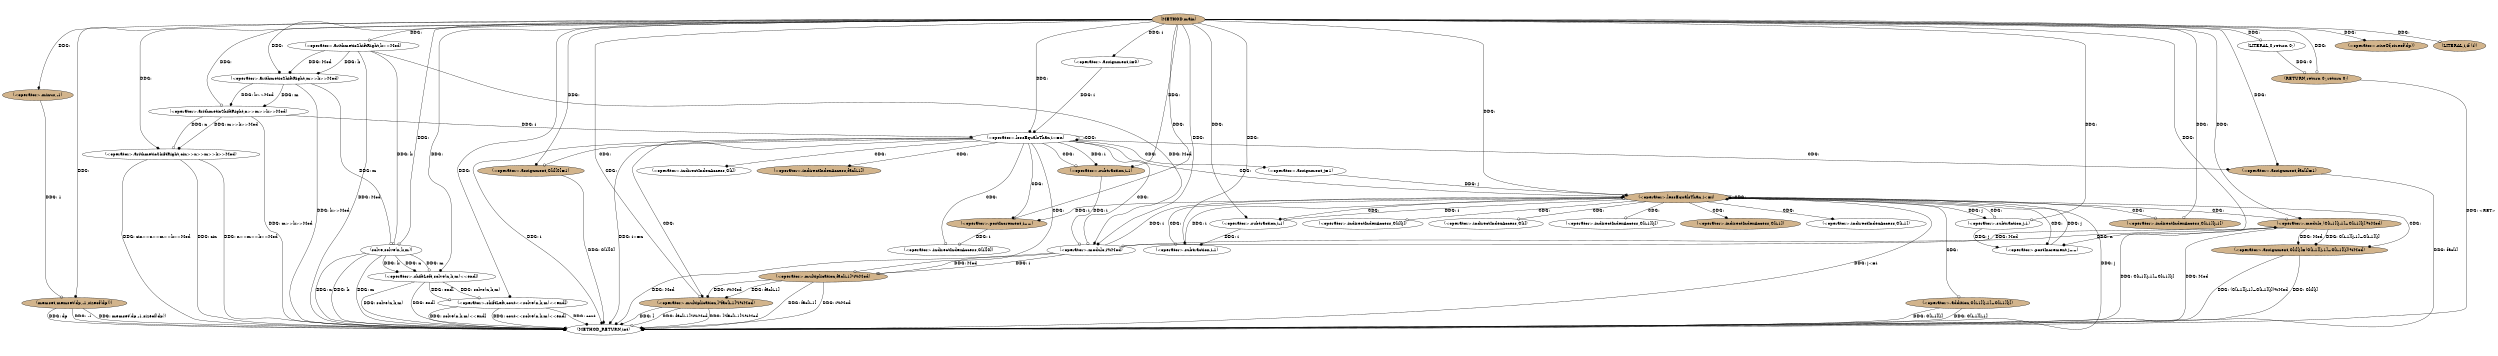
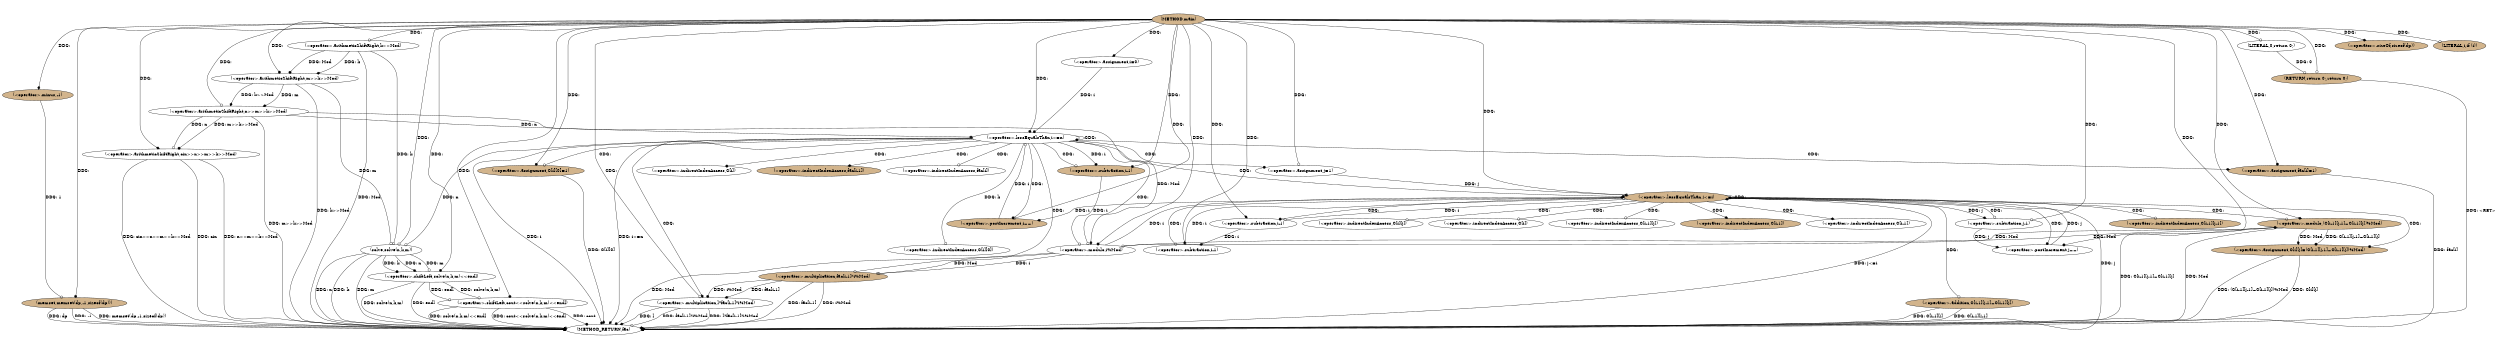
(1792, 22) -> (1294, 56)
(1156, 33) -> (1156, 33)
(842, 103) -> (796, 129)
(529, 125) -> (529, 125)
none -> (545, 149)
none -> (946, 171)
(992, 197) -> (992, 197)
(974, 236) -> (1014, 183)
(2105, 237) -> (2105, 237)
(706, 303) -> (706, 303)
(604, 330) -> (604, 330)
